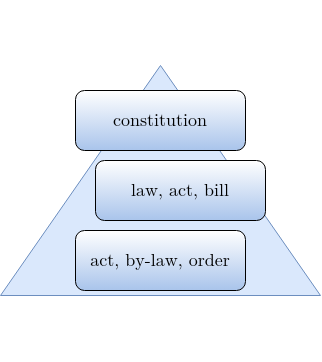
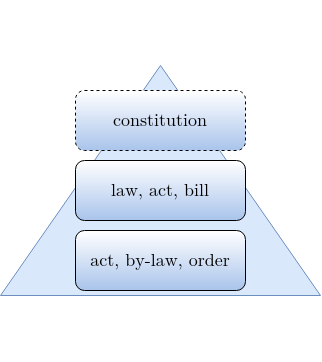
(161, 121) -> (161, 121)
(181, 191) -> (161, 191)
